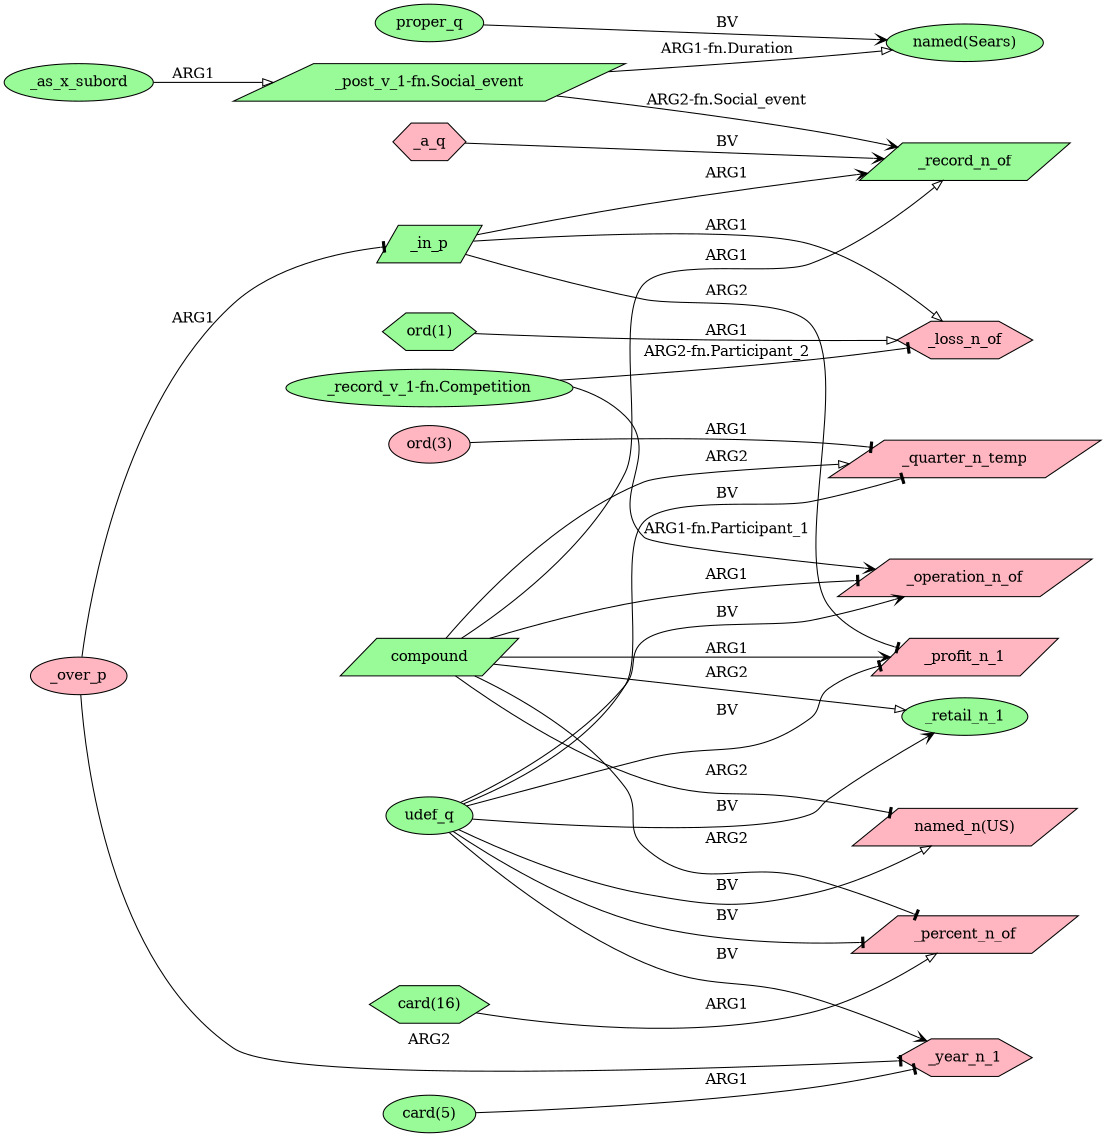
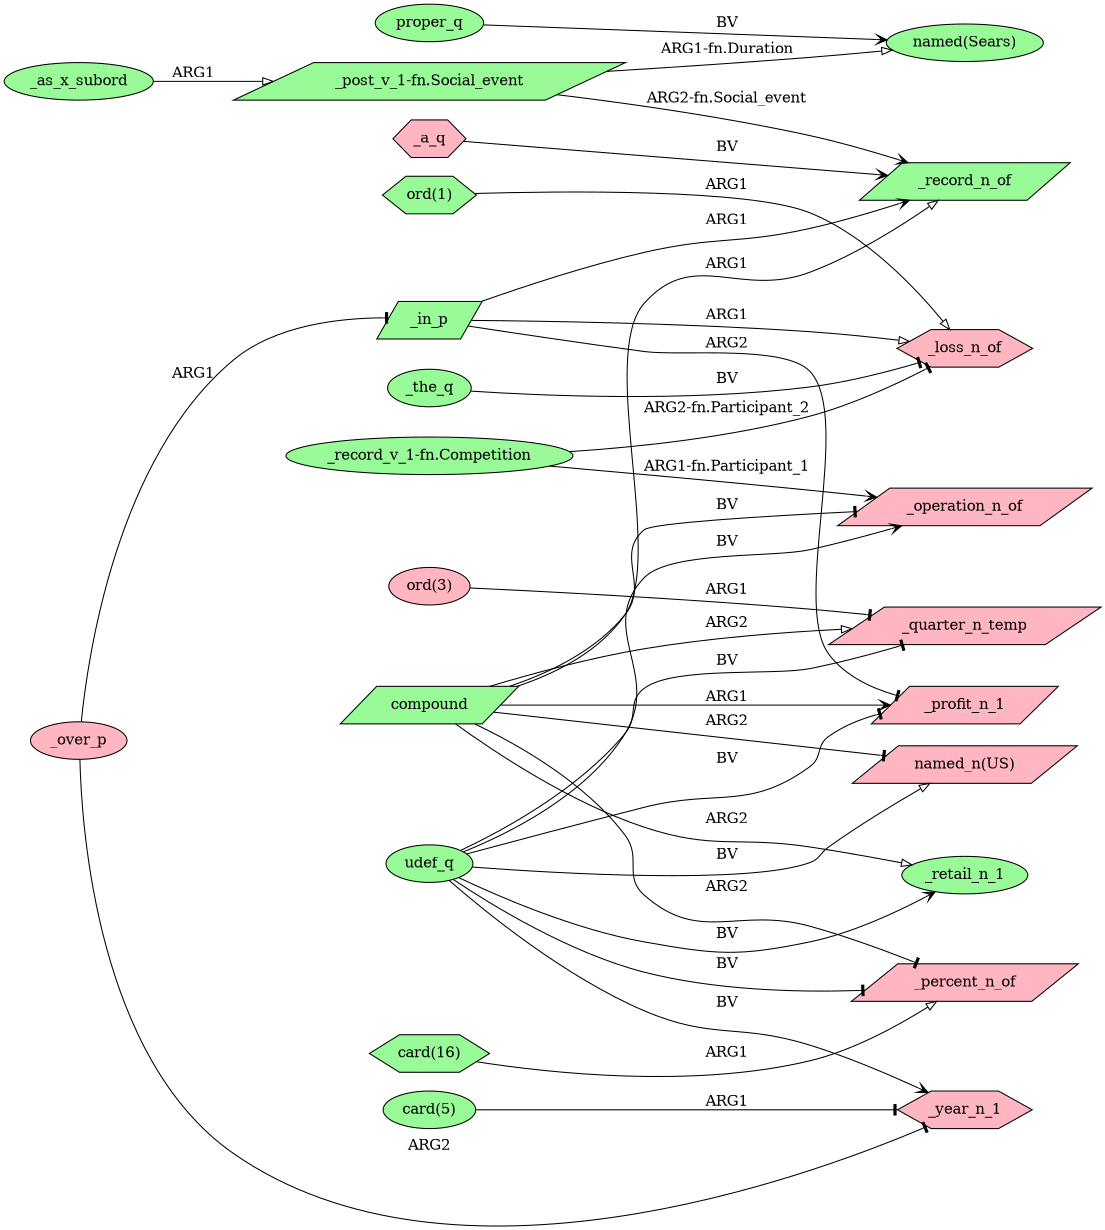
none -> (429, 388)
(727, 575) -> (727, 505)
